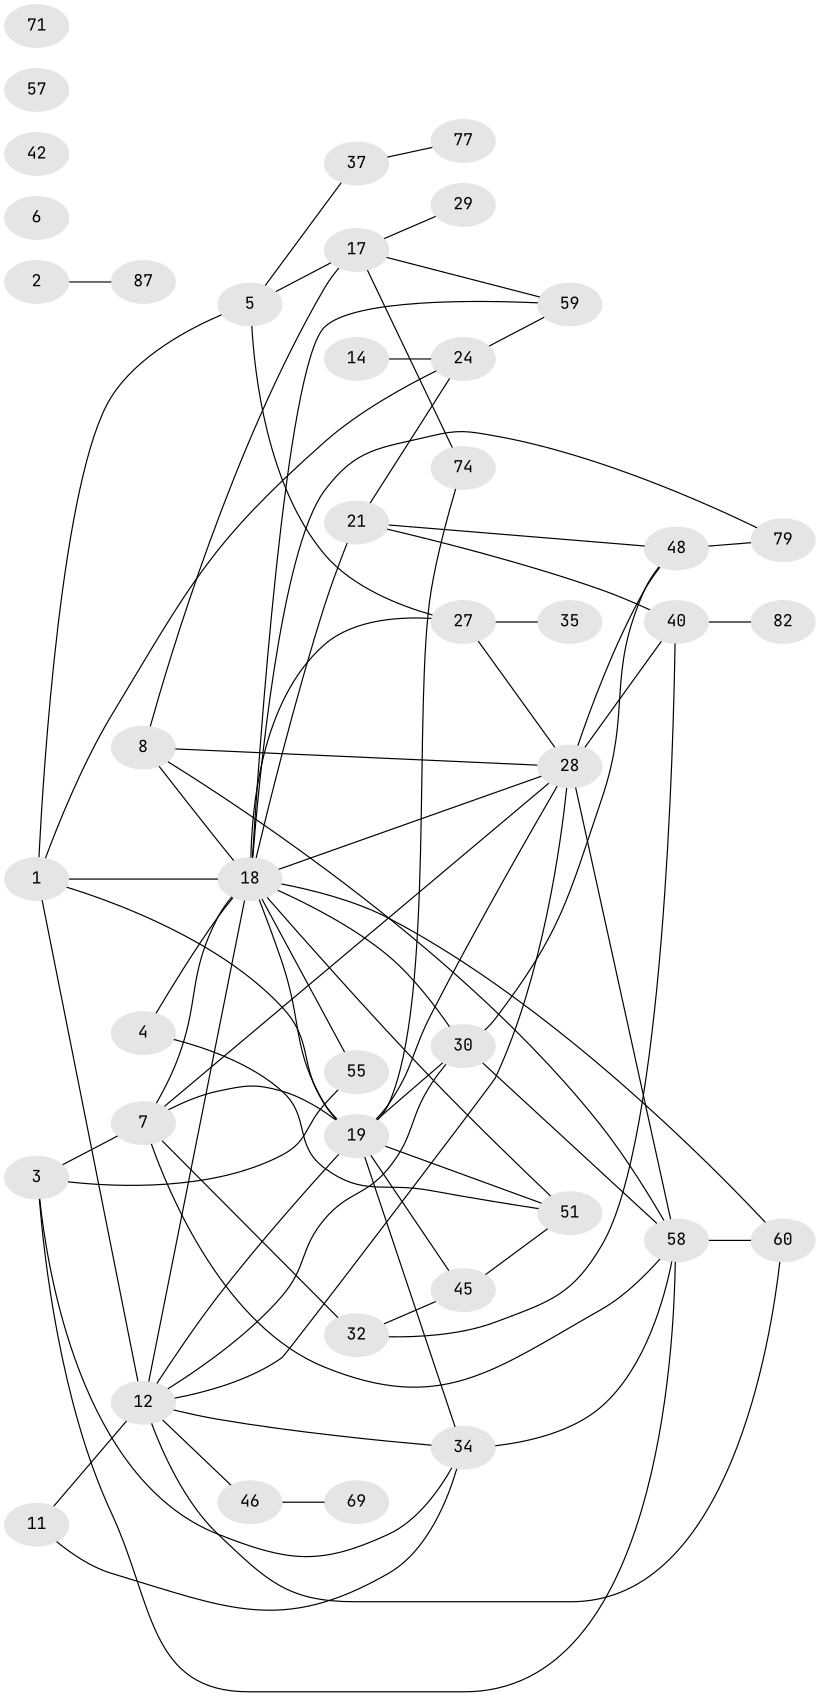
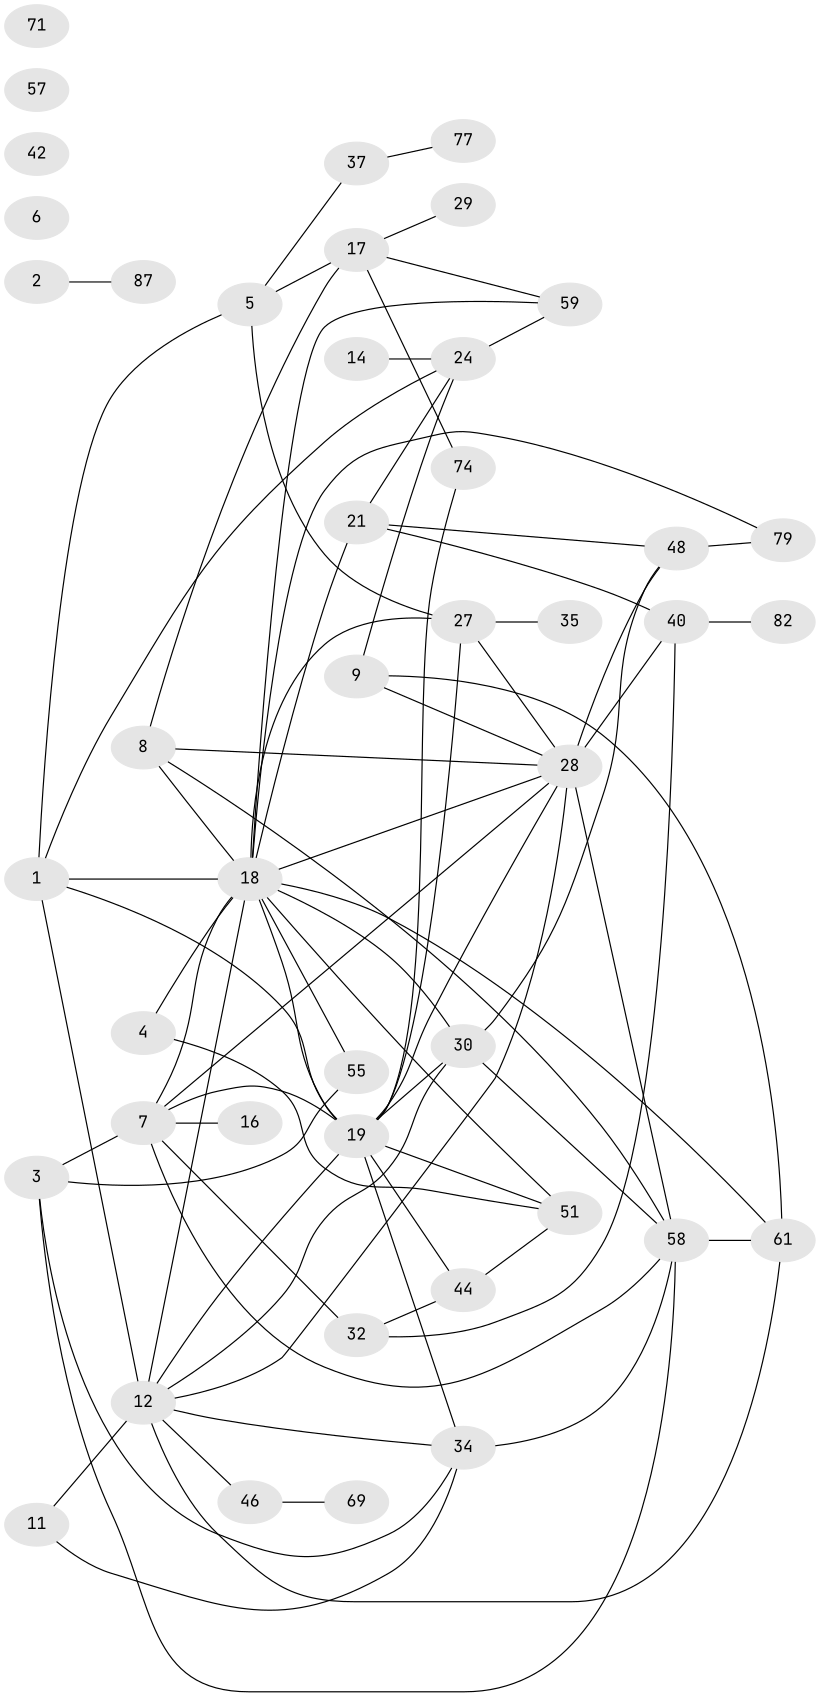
none -> (357, 676)
none -> (434, 898)
none -> (250, 1123)
(783, 1240) -> (783, 1240)
(463, 1290) -> (463, 1290)
